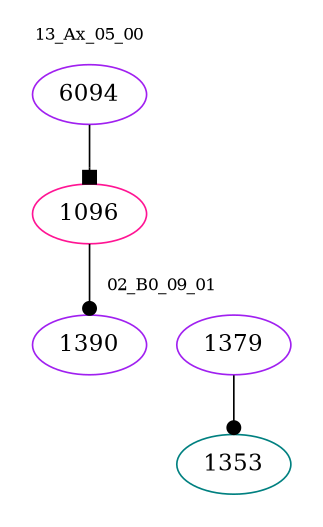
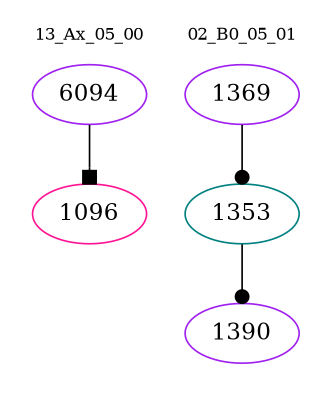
(90, 281) -> (242, 267)
(162, 286) -> (242, 36)
(234, 345) -> (242, 95)
